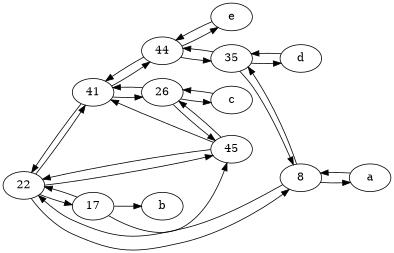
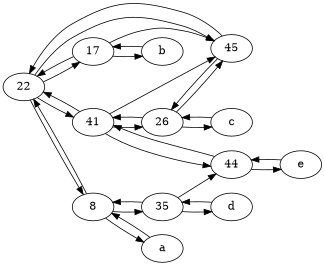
none -> (132, 46)
(192, 59) -> none
(166, 123) -> (159, 87)
